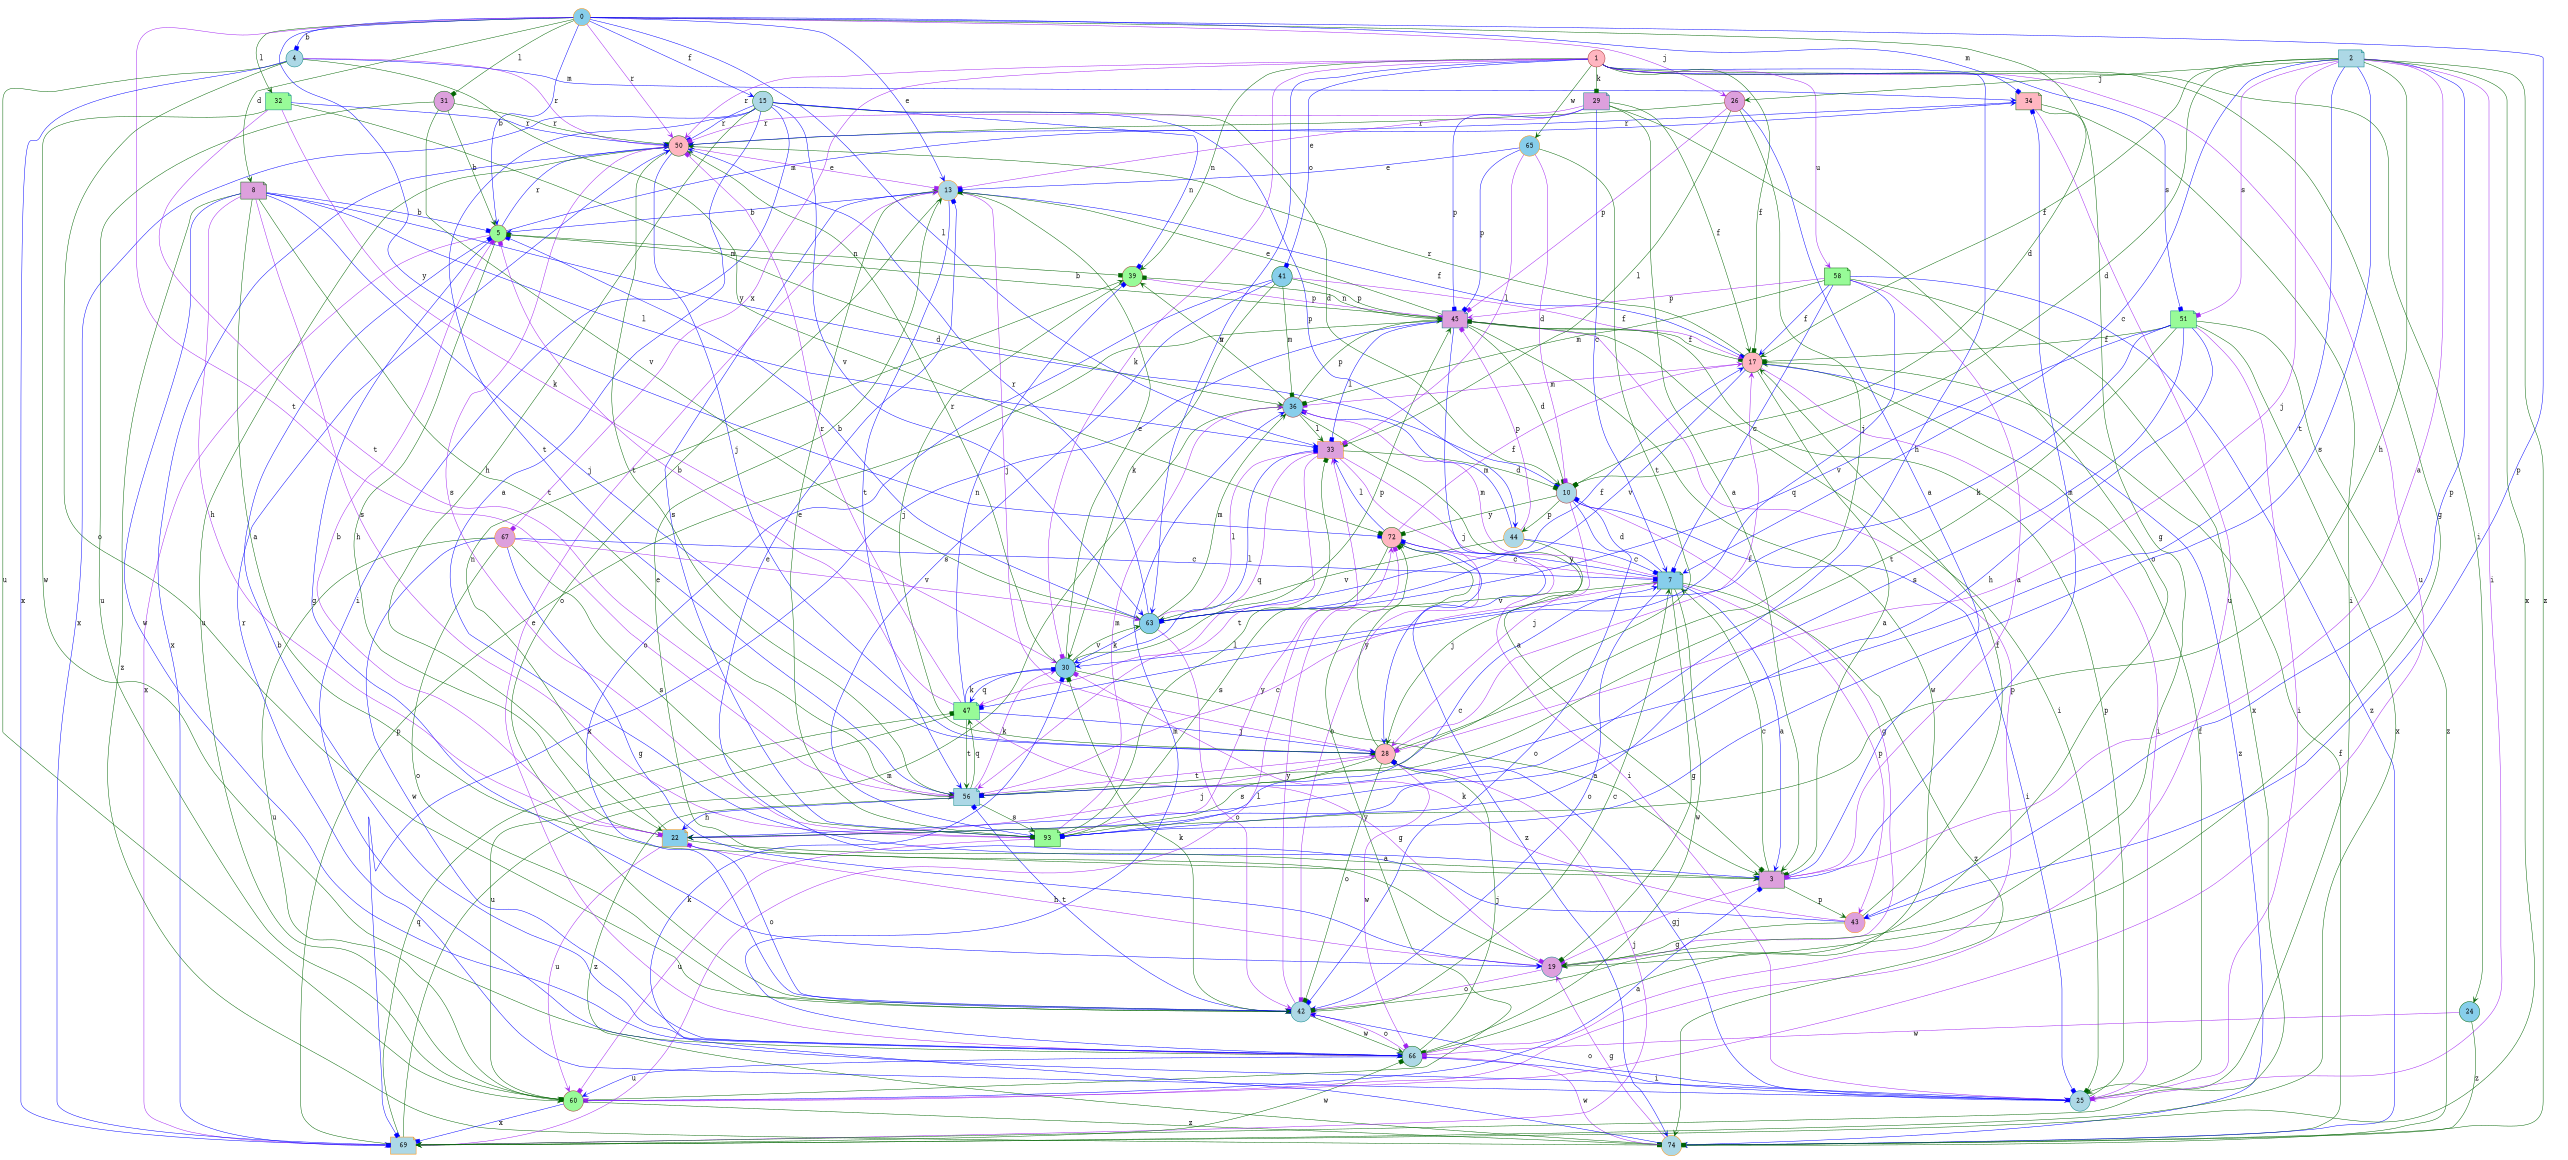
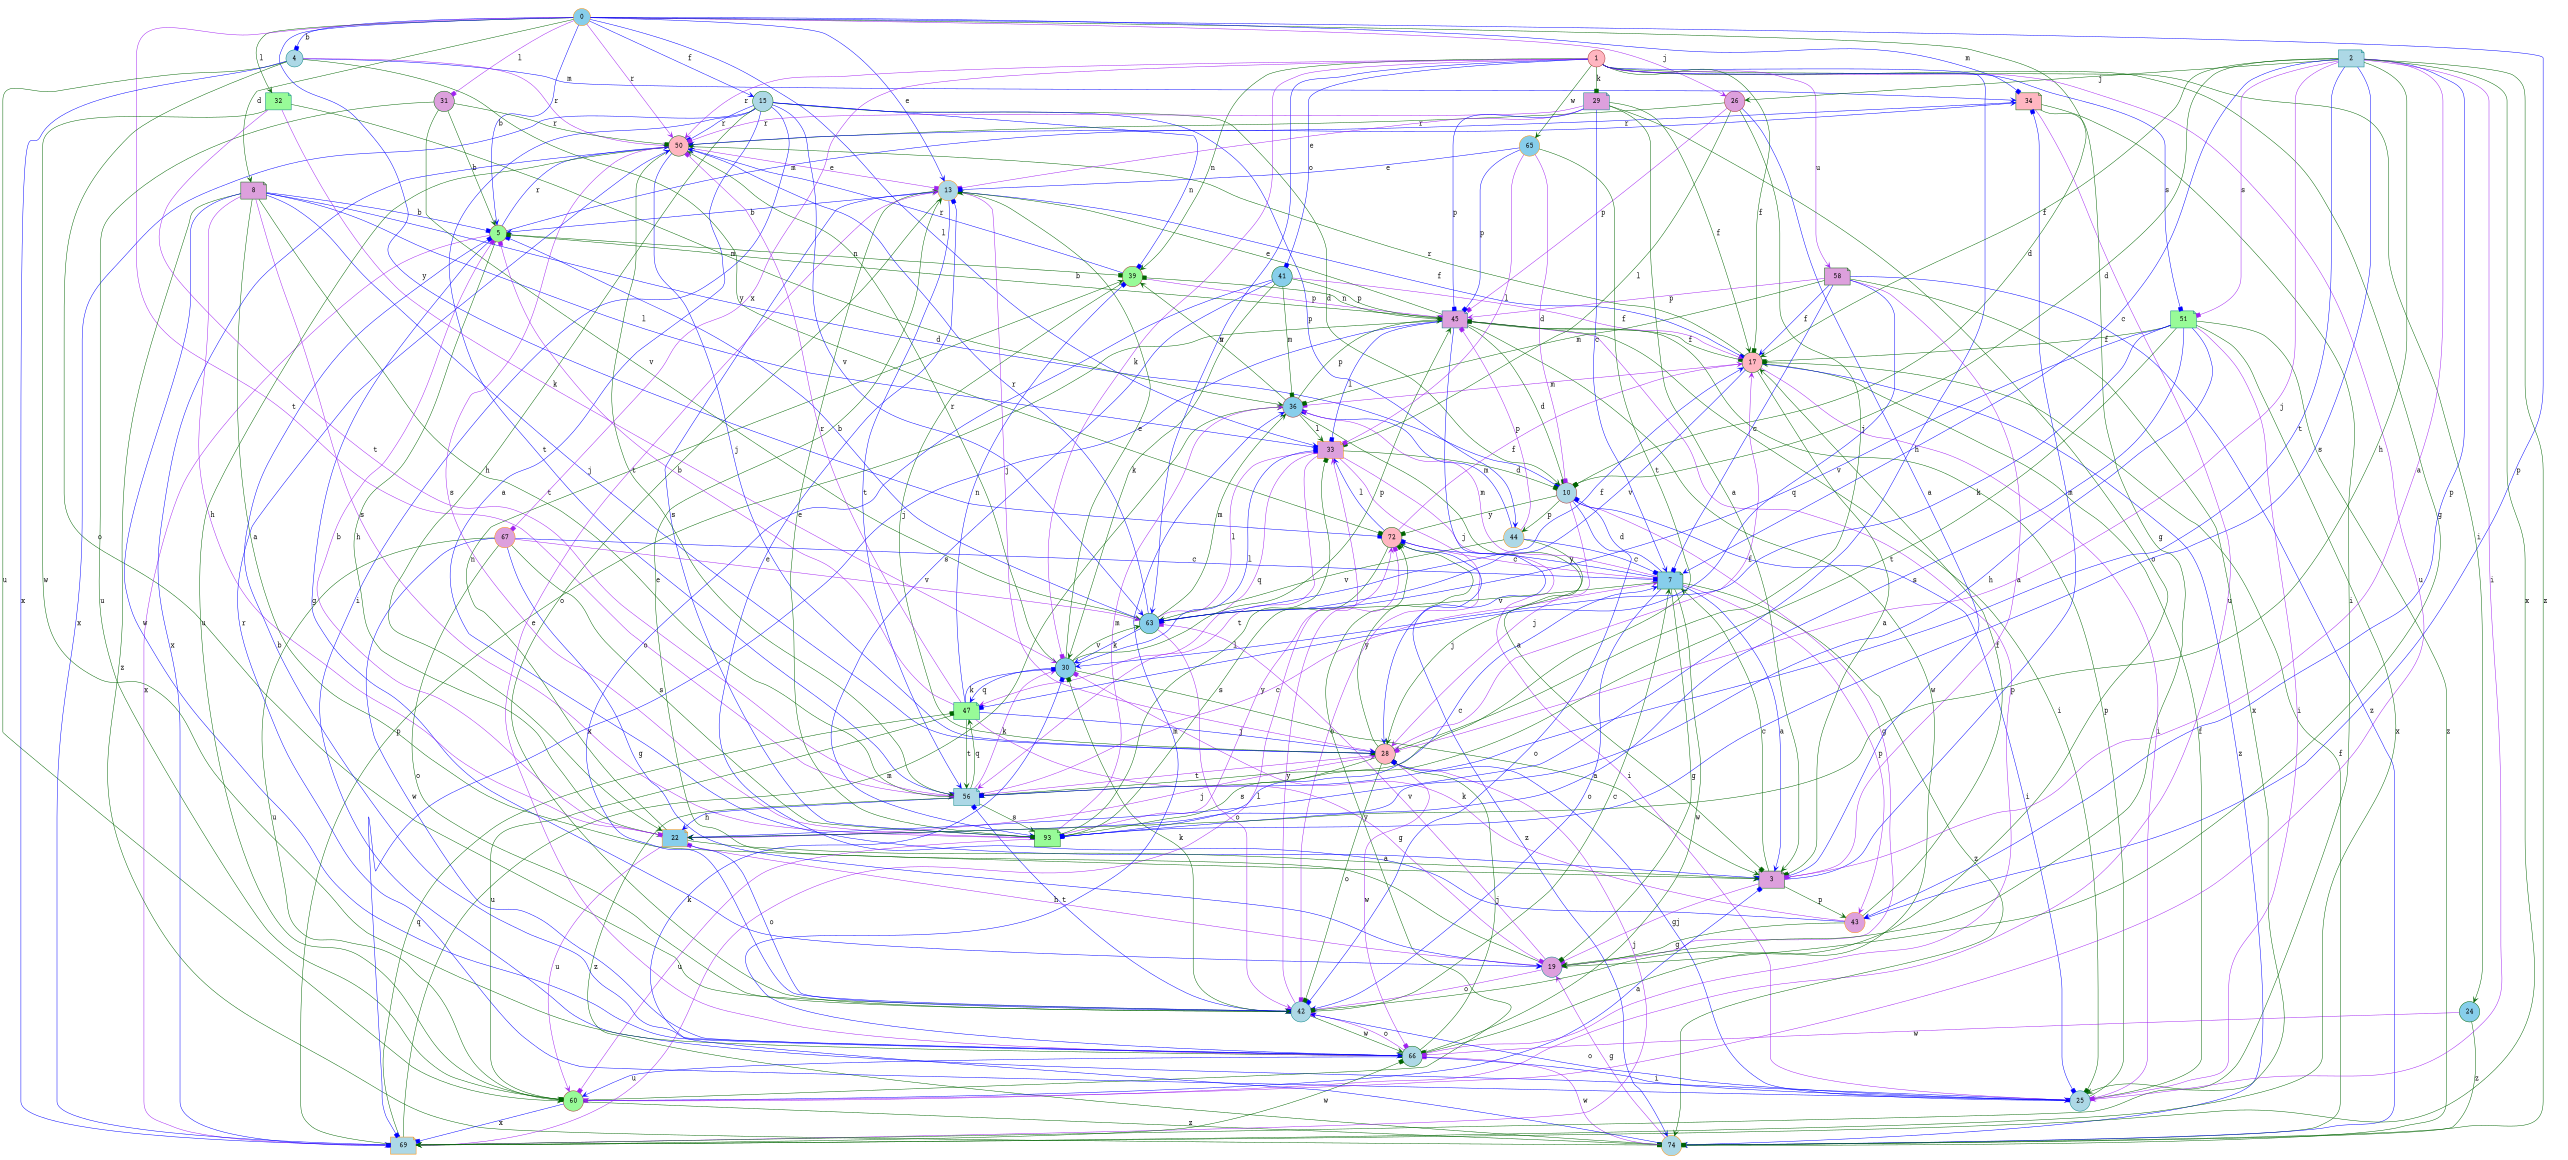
(513, 53) -> (513, 53)
(478, 117) -> (909, 208)
(1837, 276) -> (1837, 276)
none -> (1345, 740)
